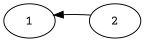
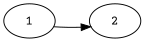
(77, 15) -> (67, 27)
